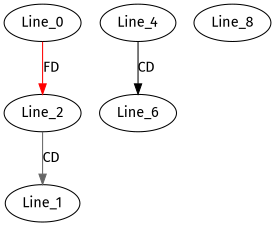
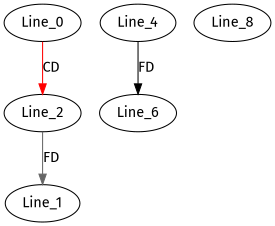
(51, 68) -> (51, 68)
(146, 68) -> (146, 68)
(51, 158) -> (51, 158)
